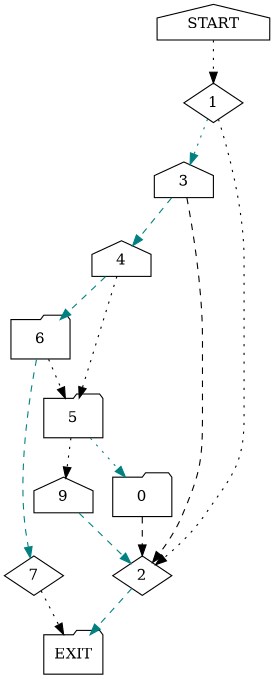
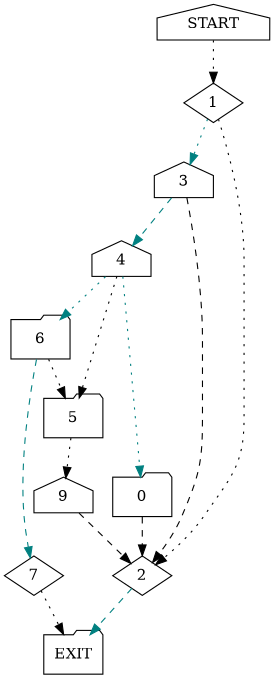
(87, 294) -> (87, 294)
(104, 453) -> (131, 371)
(101, 534) -> (101, 534)
